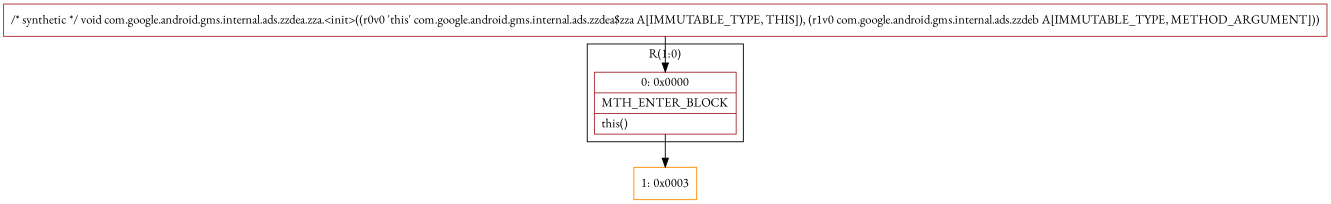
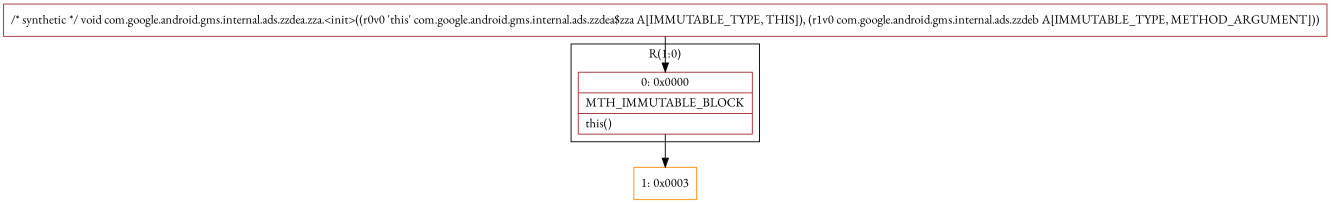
(665, 103) -> (665, 103)
